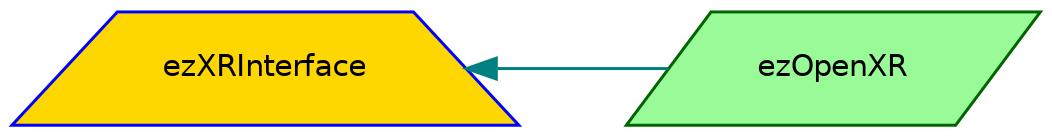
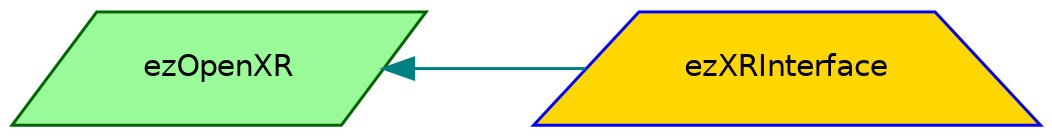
(583, 69) -> (500, 69)
